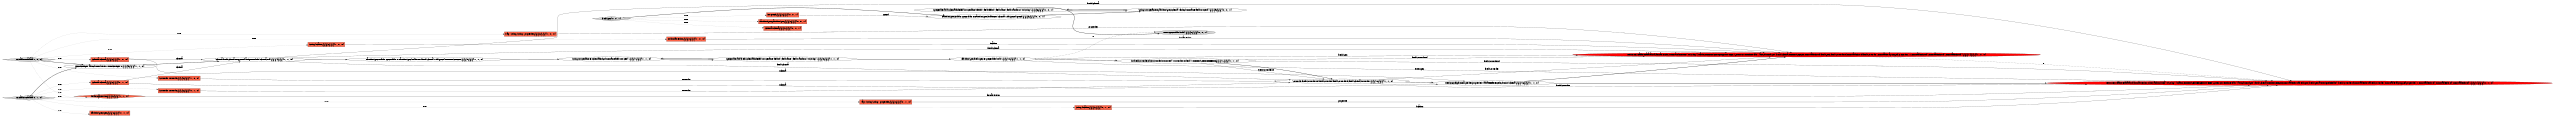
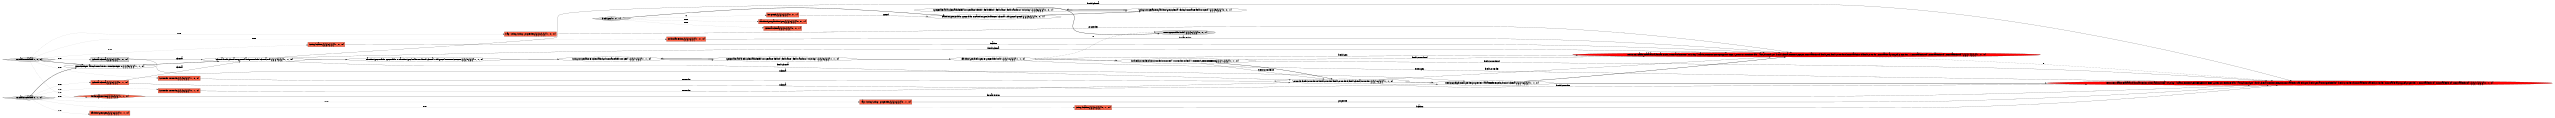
(686, 16) -> (686, 16)
(110, 60) -> (110, 60)
